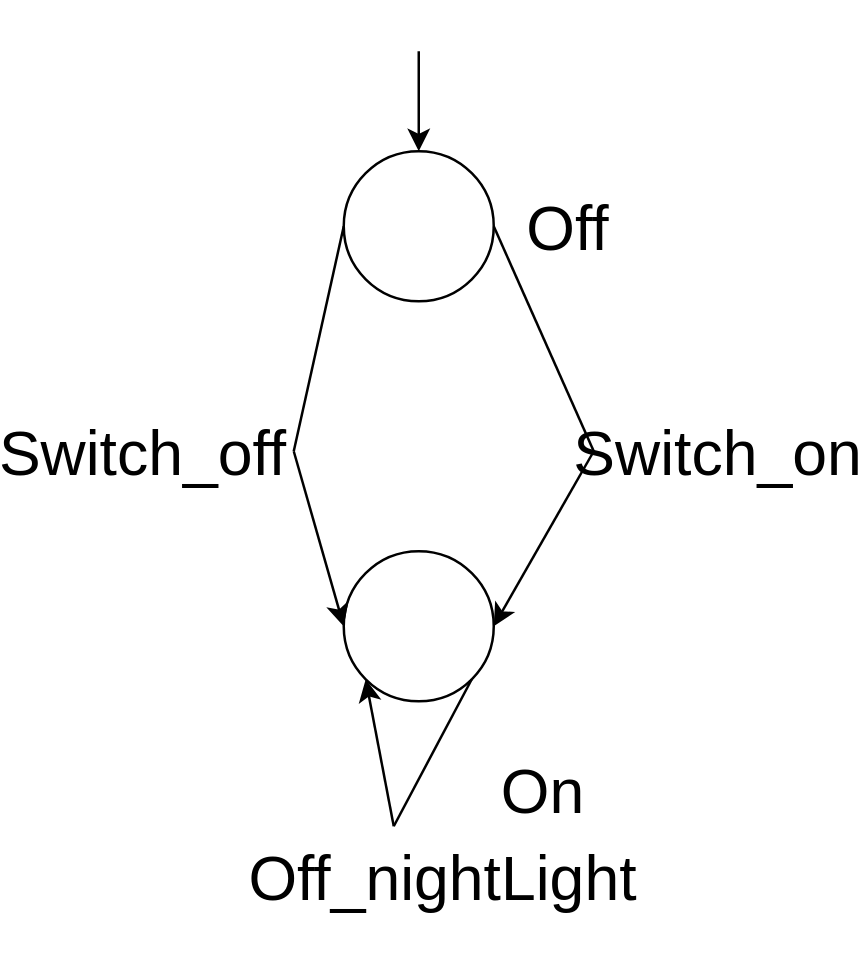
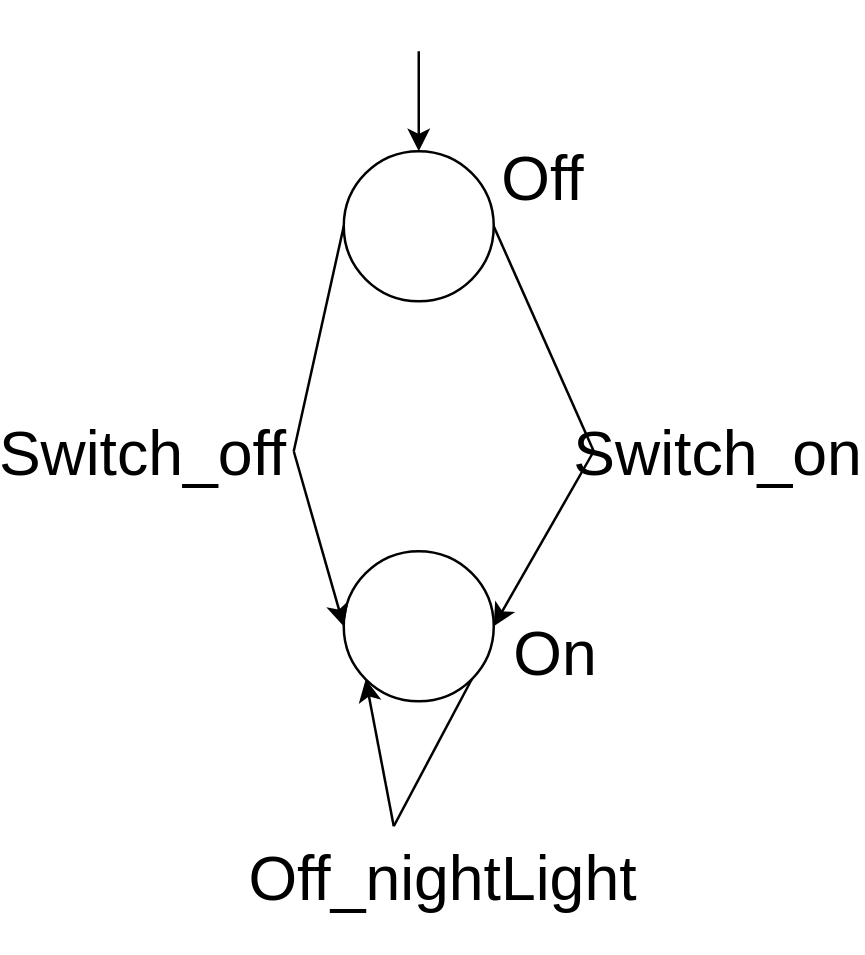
(569, 226) -> (544, 176)
(544, 789) -> (556, 651)
